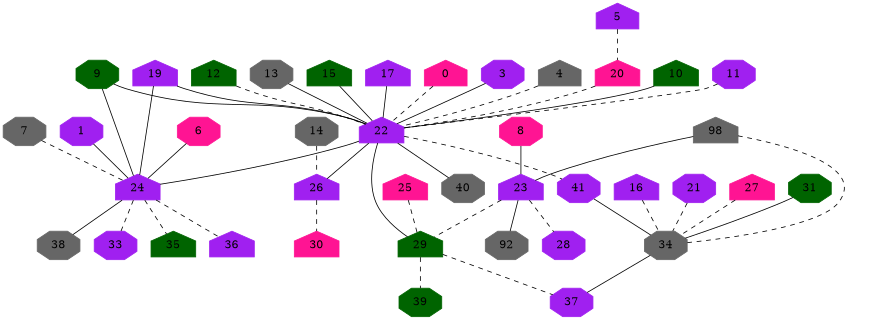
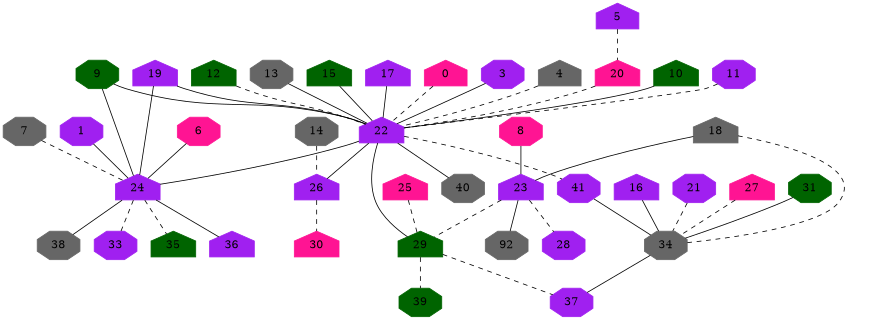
(716, 131) -> (716, 131)
(650, 216) -> (650, 216)
(187, 218) -> (187, 218)
